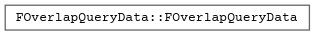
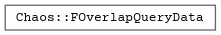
(157, 18) -> (110, 18)
